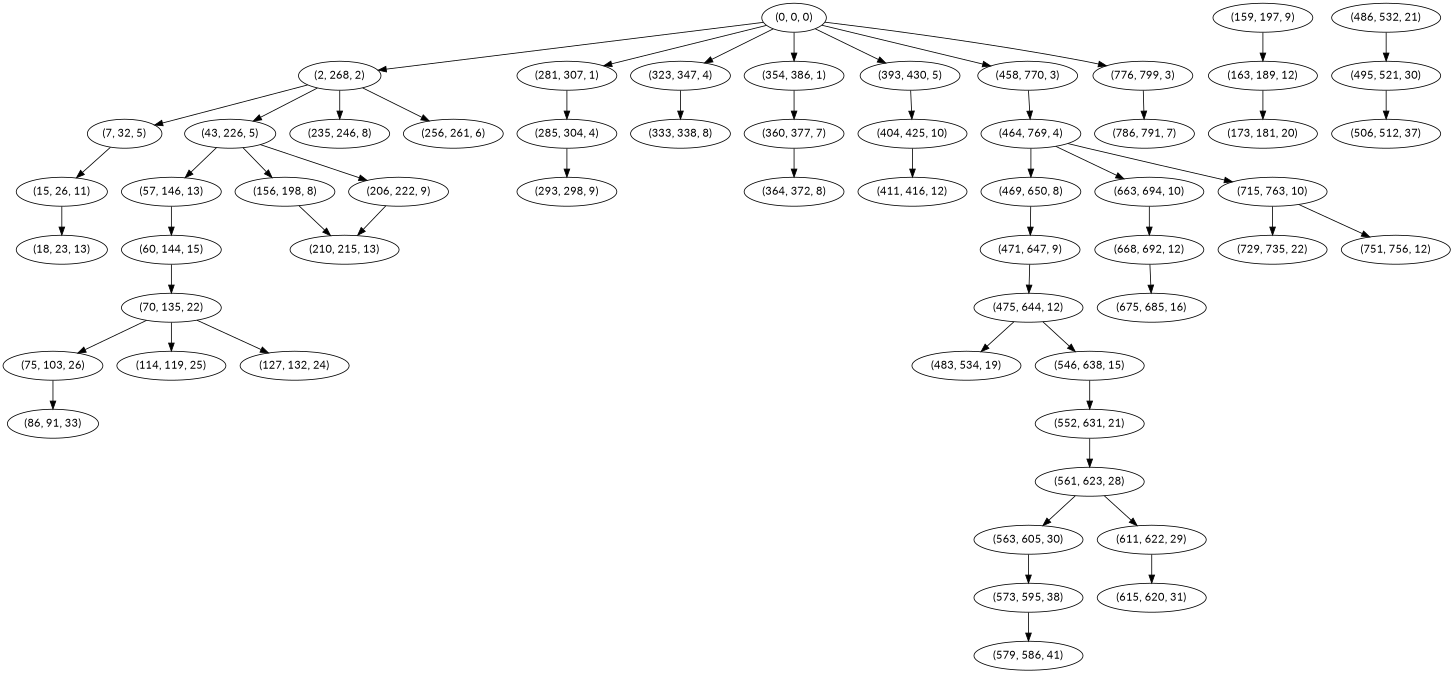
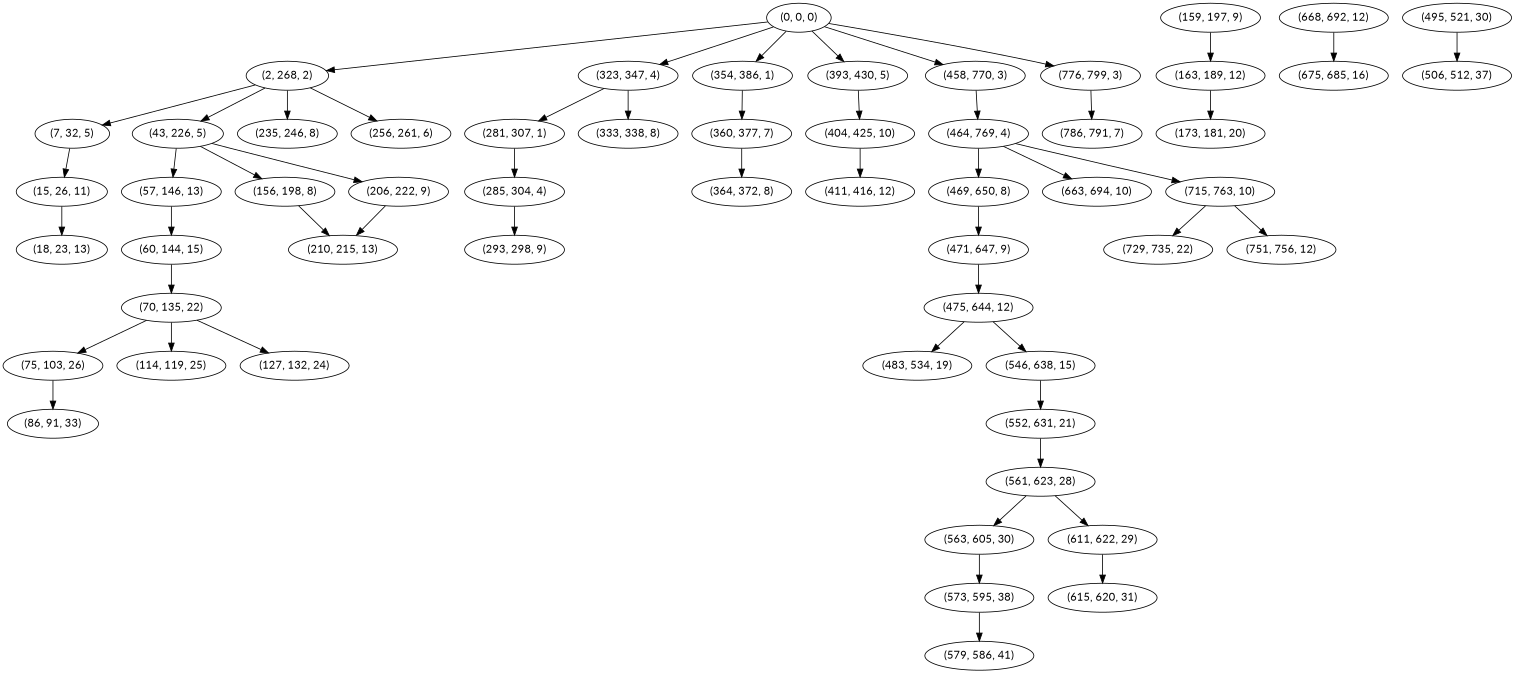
(1386, 18) -> none
(689, 45) -> (575, 103)
(1149, 217) -> none
